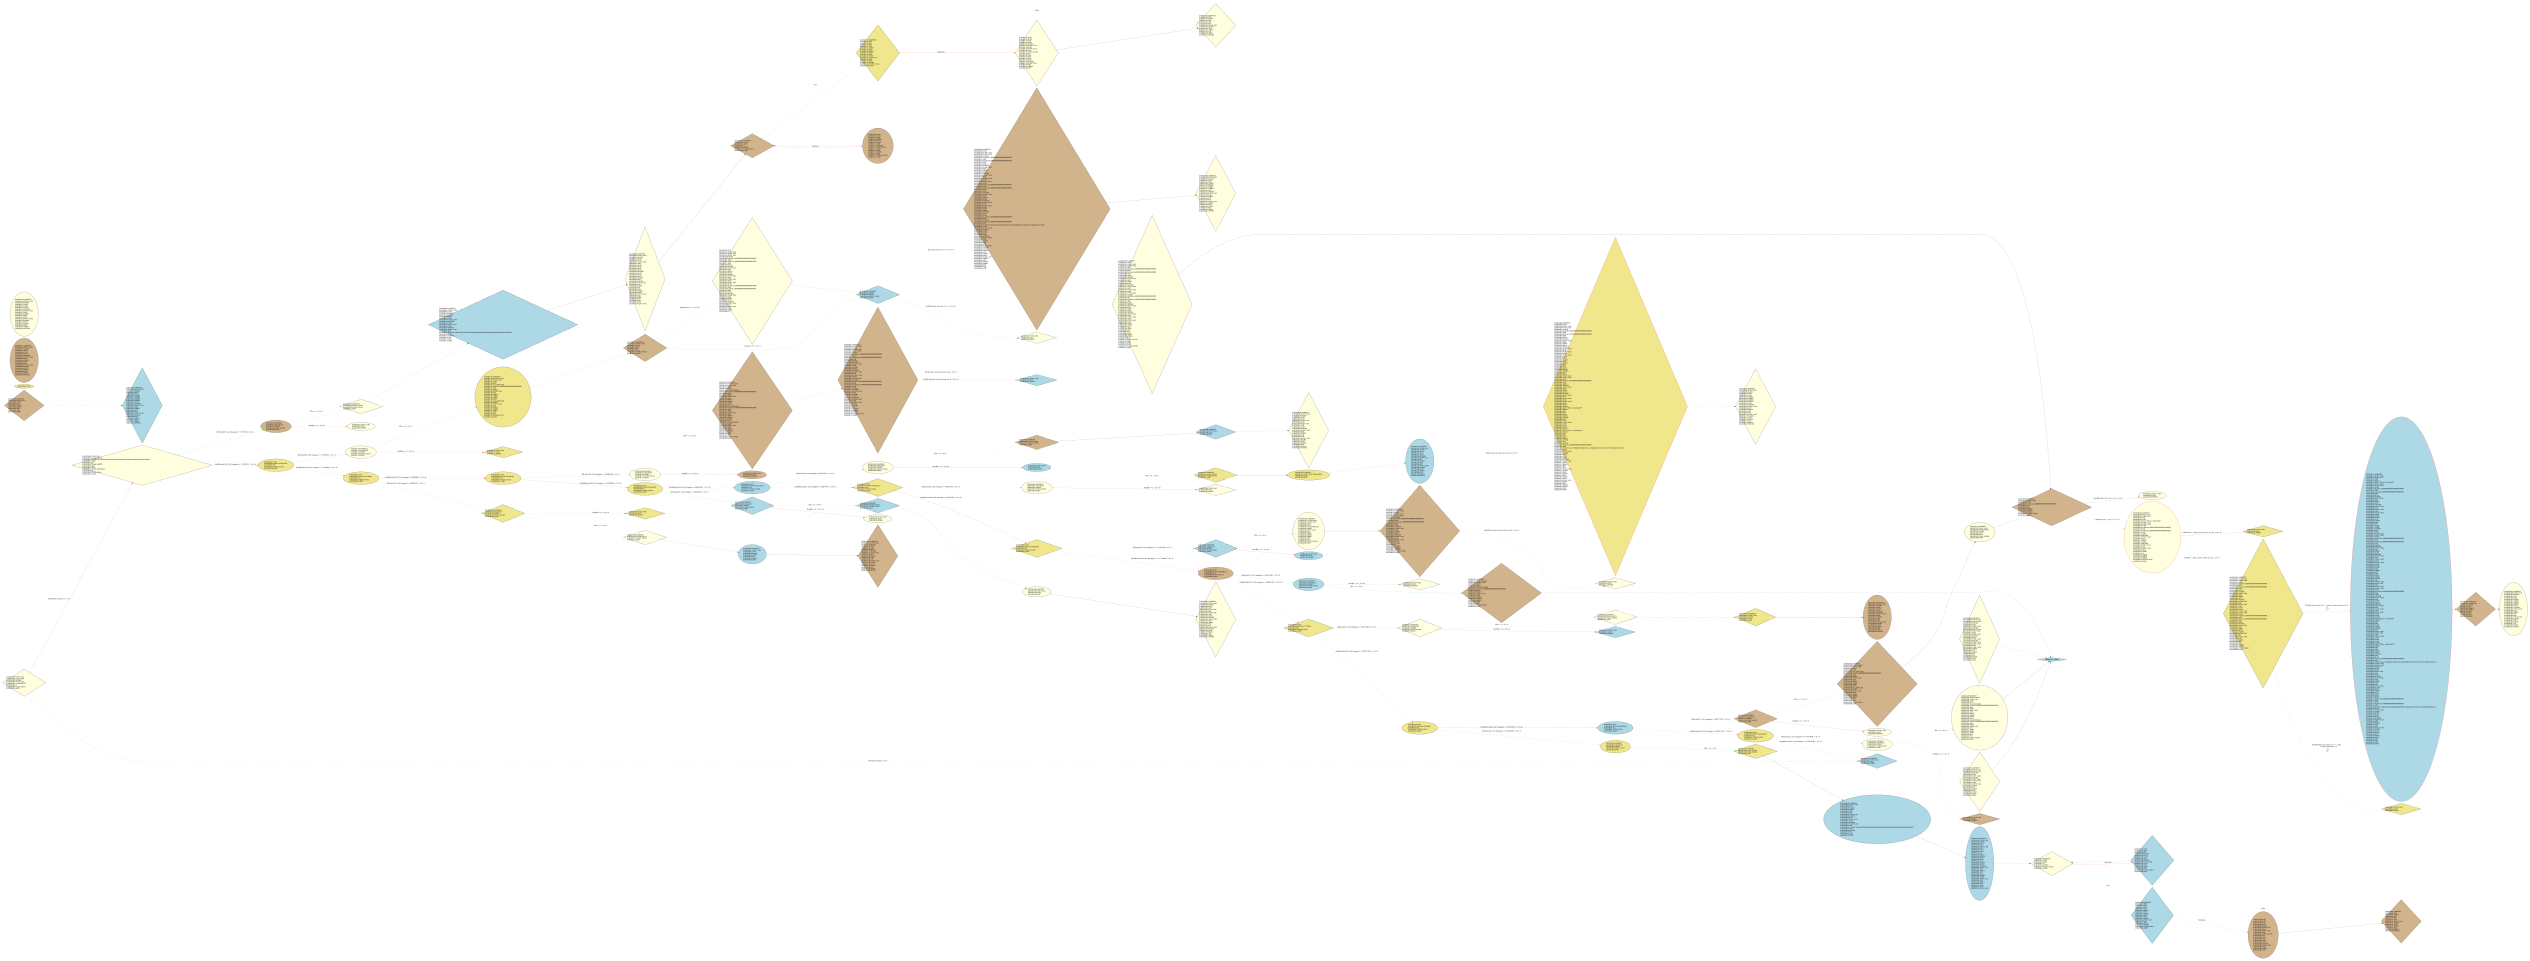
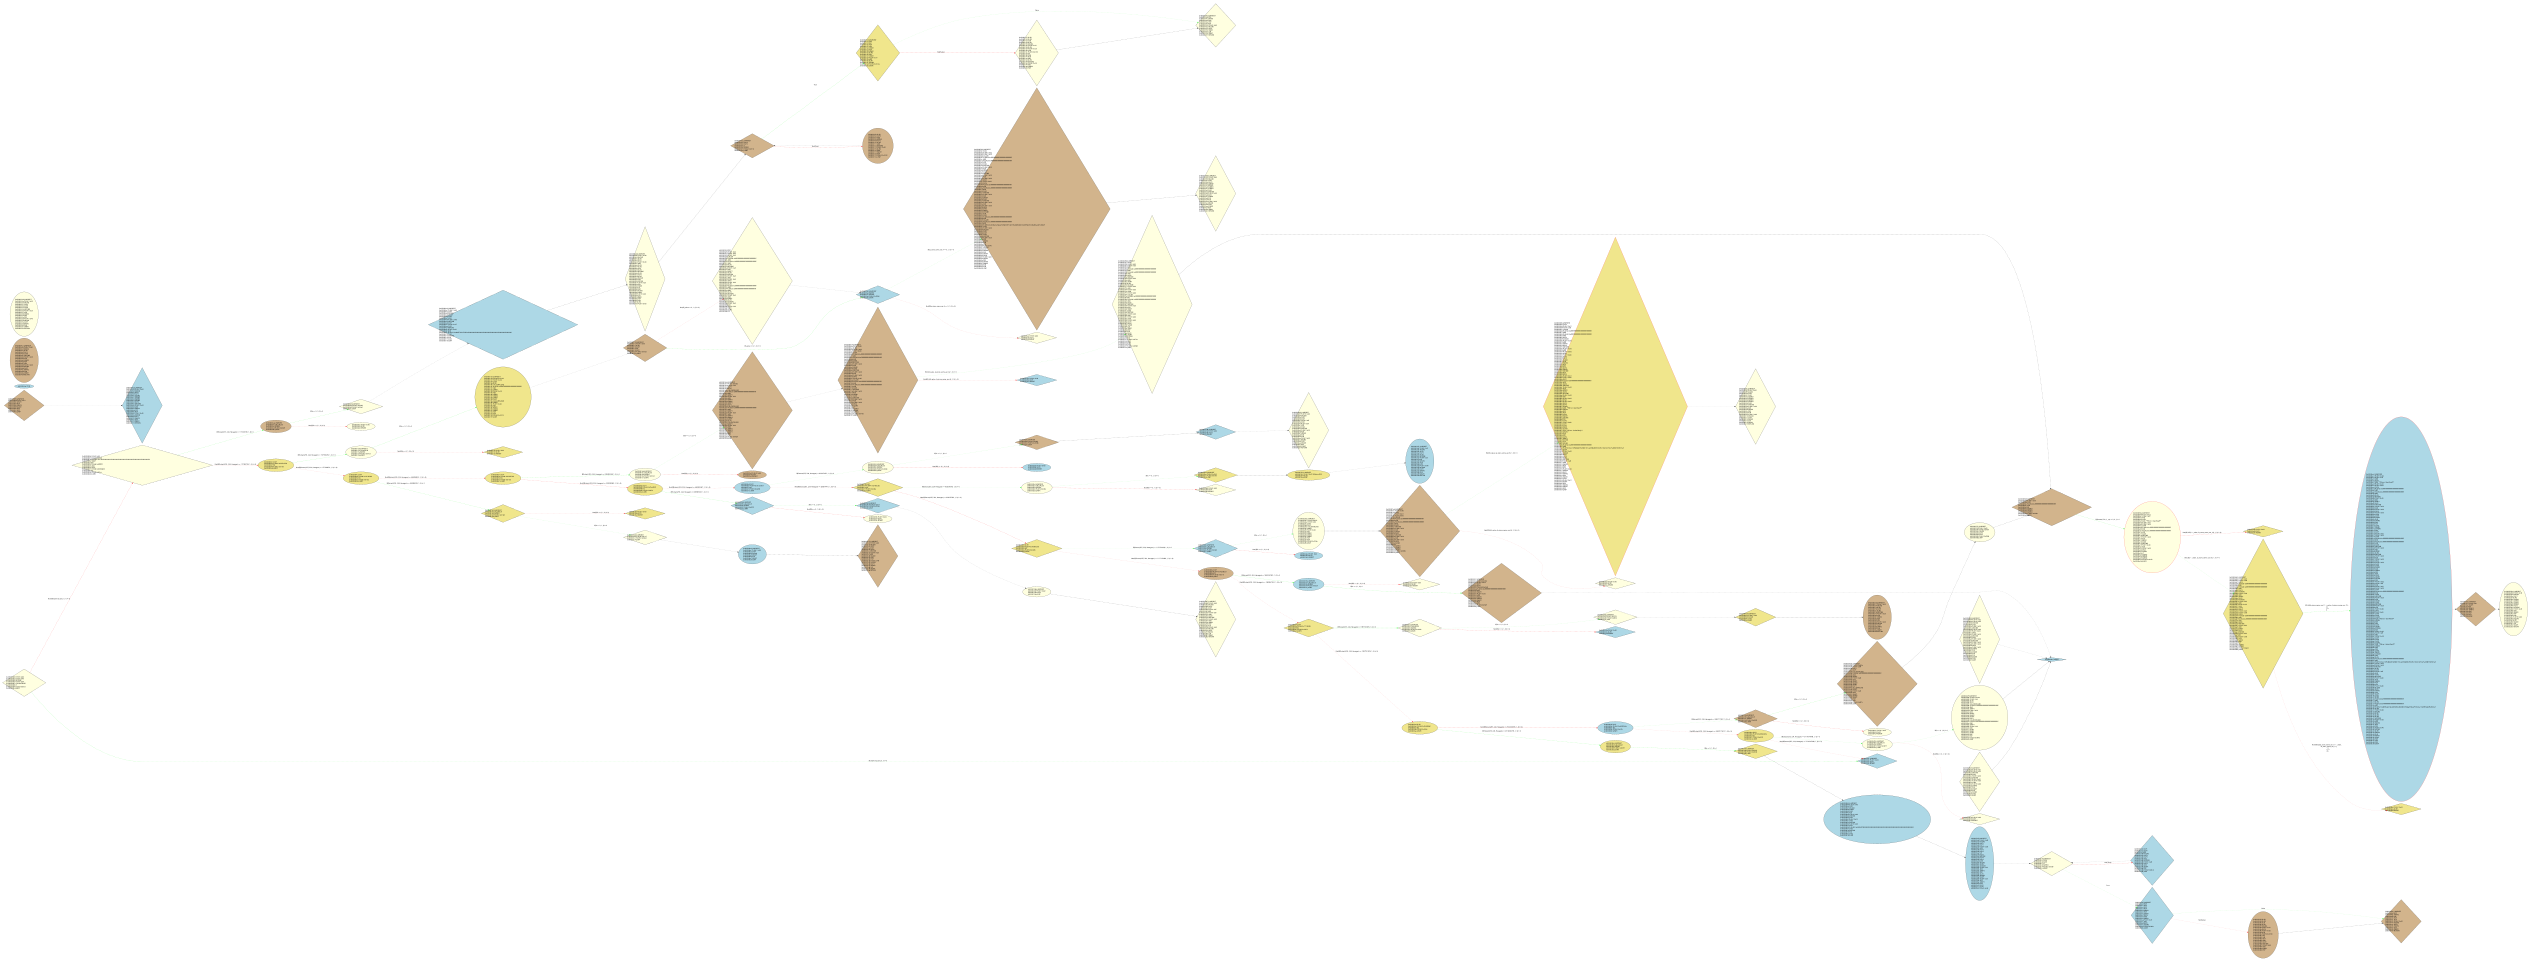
(24, 386) -> (24, 386)
(2152, 495) -> none
(1980, 819) -> (1980, 819)
